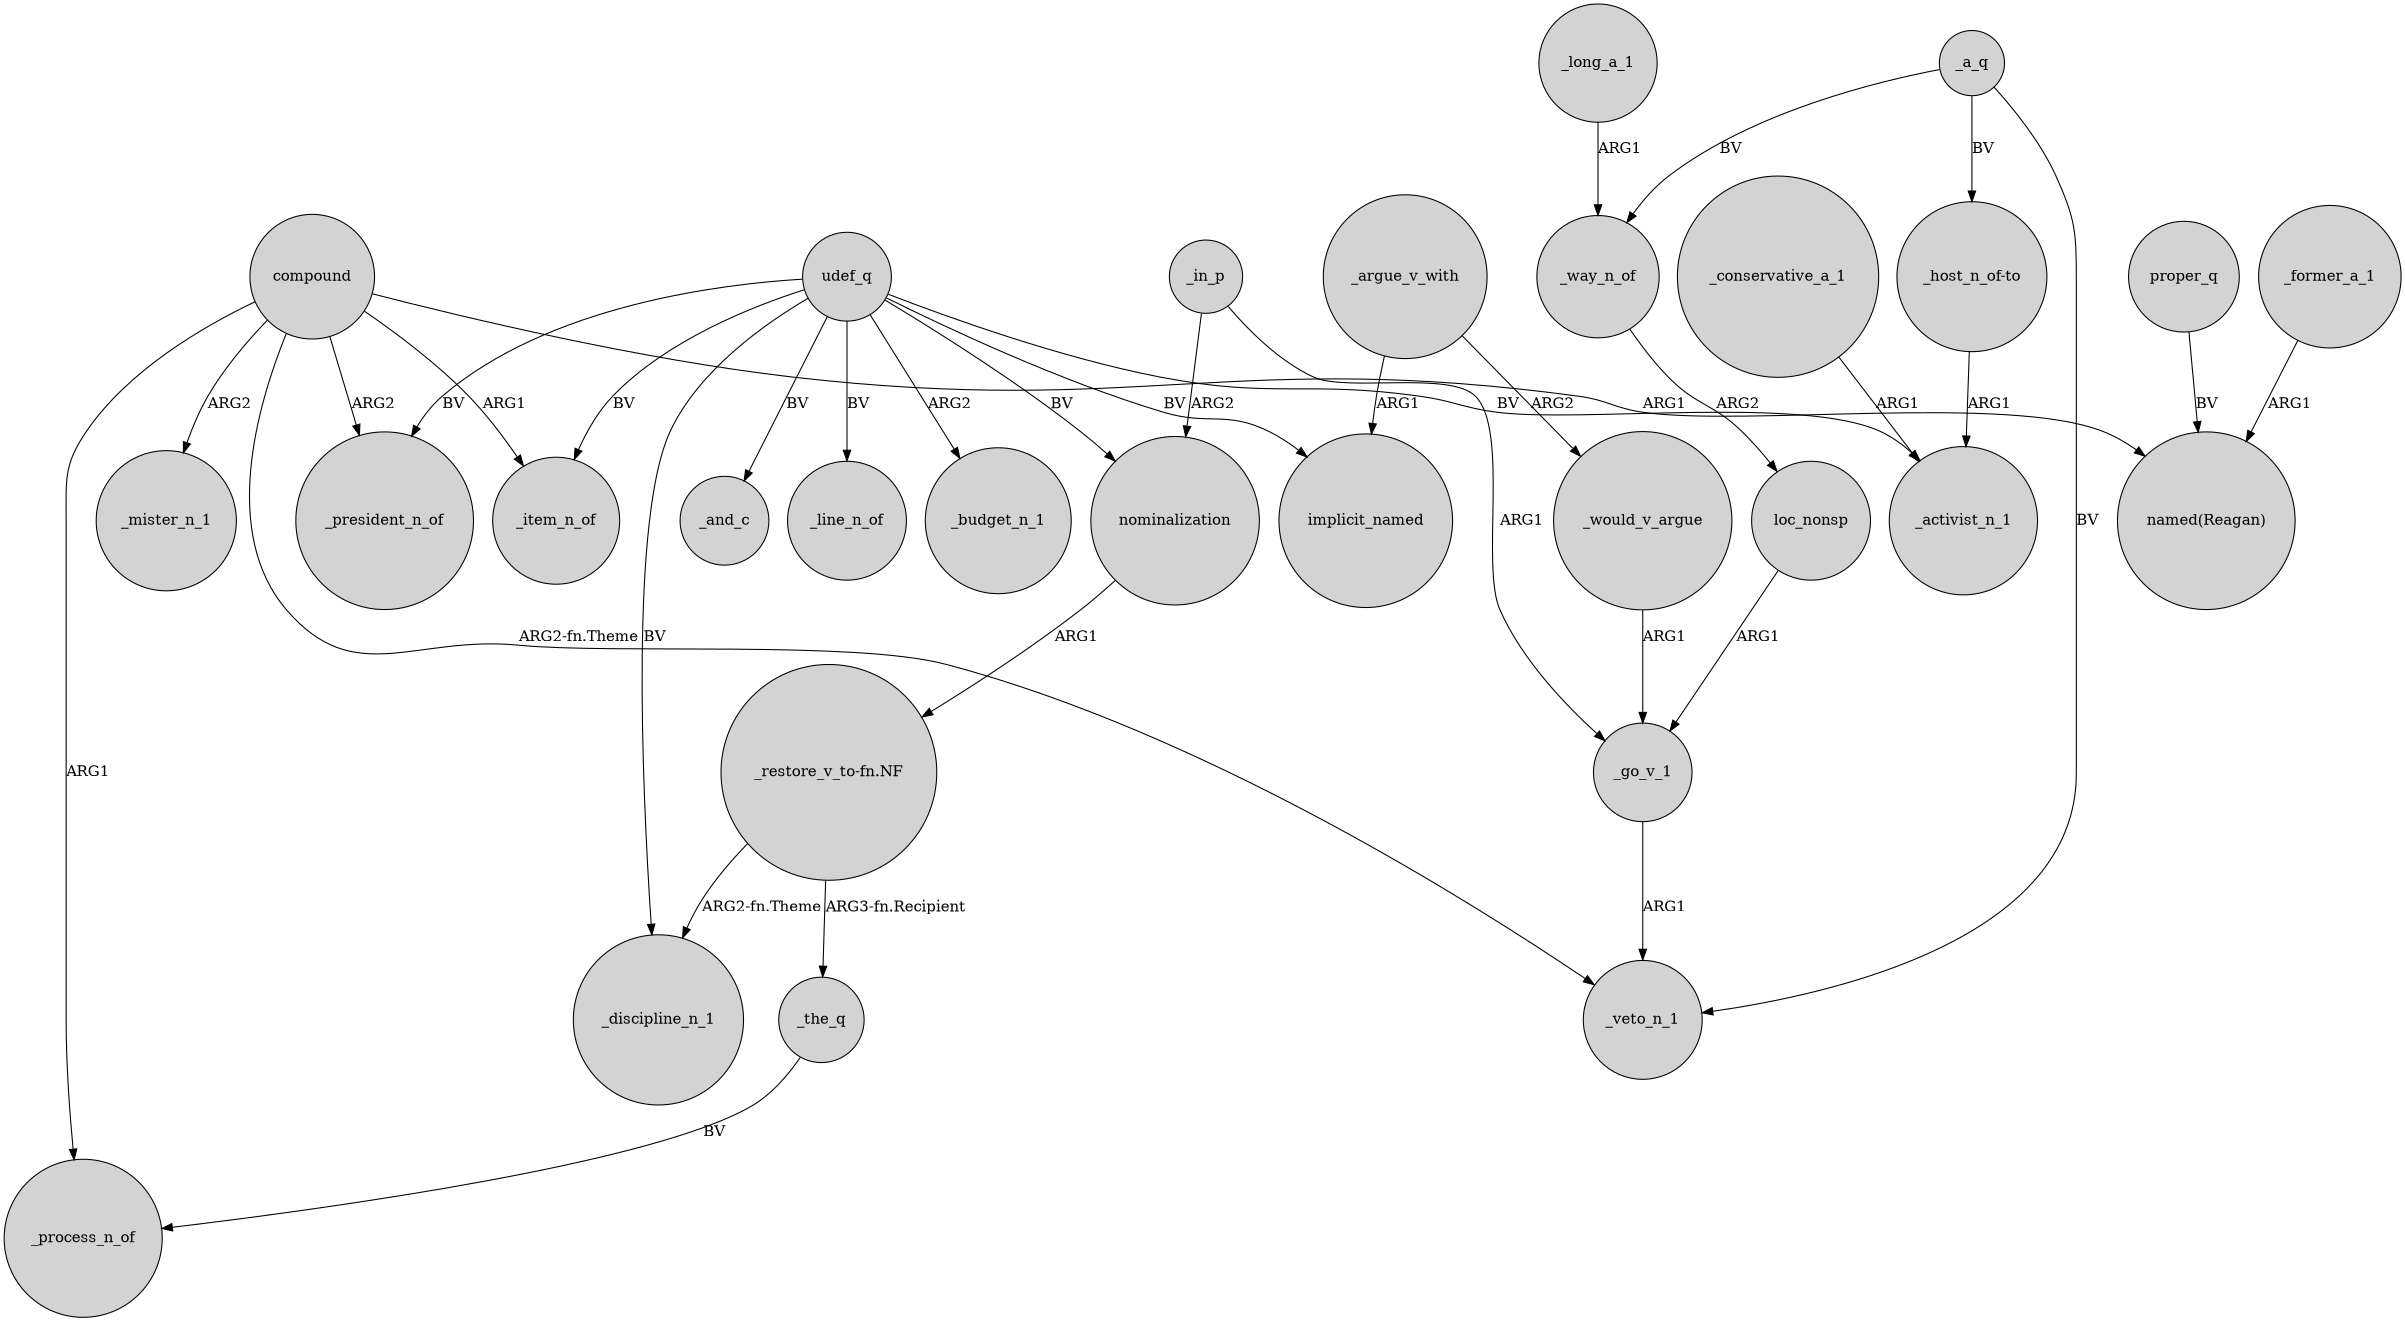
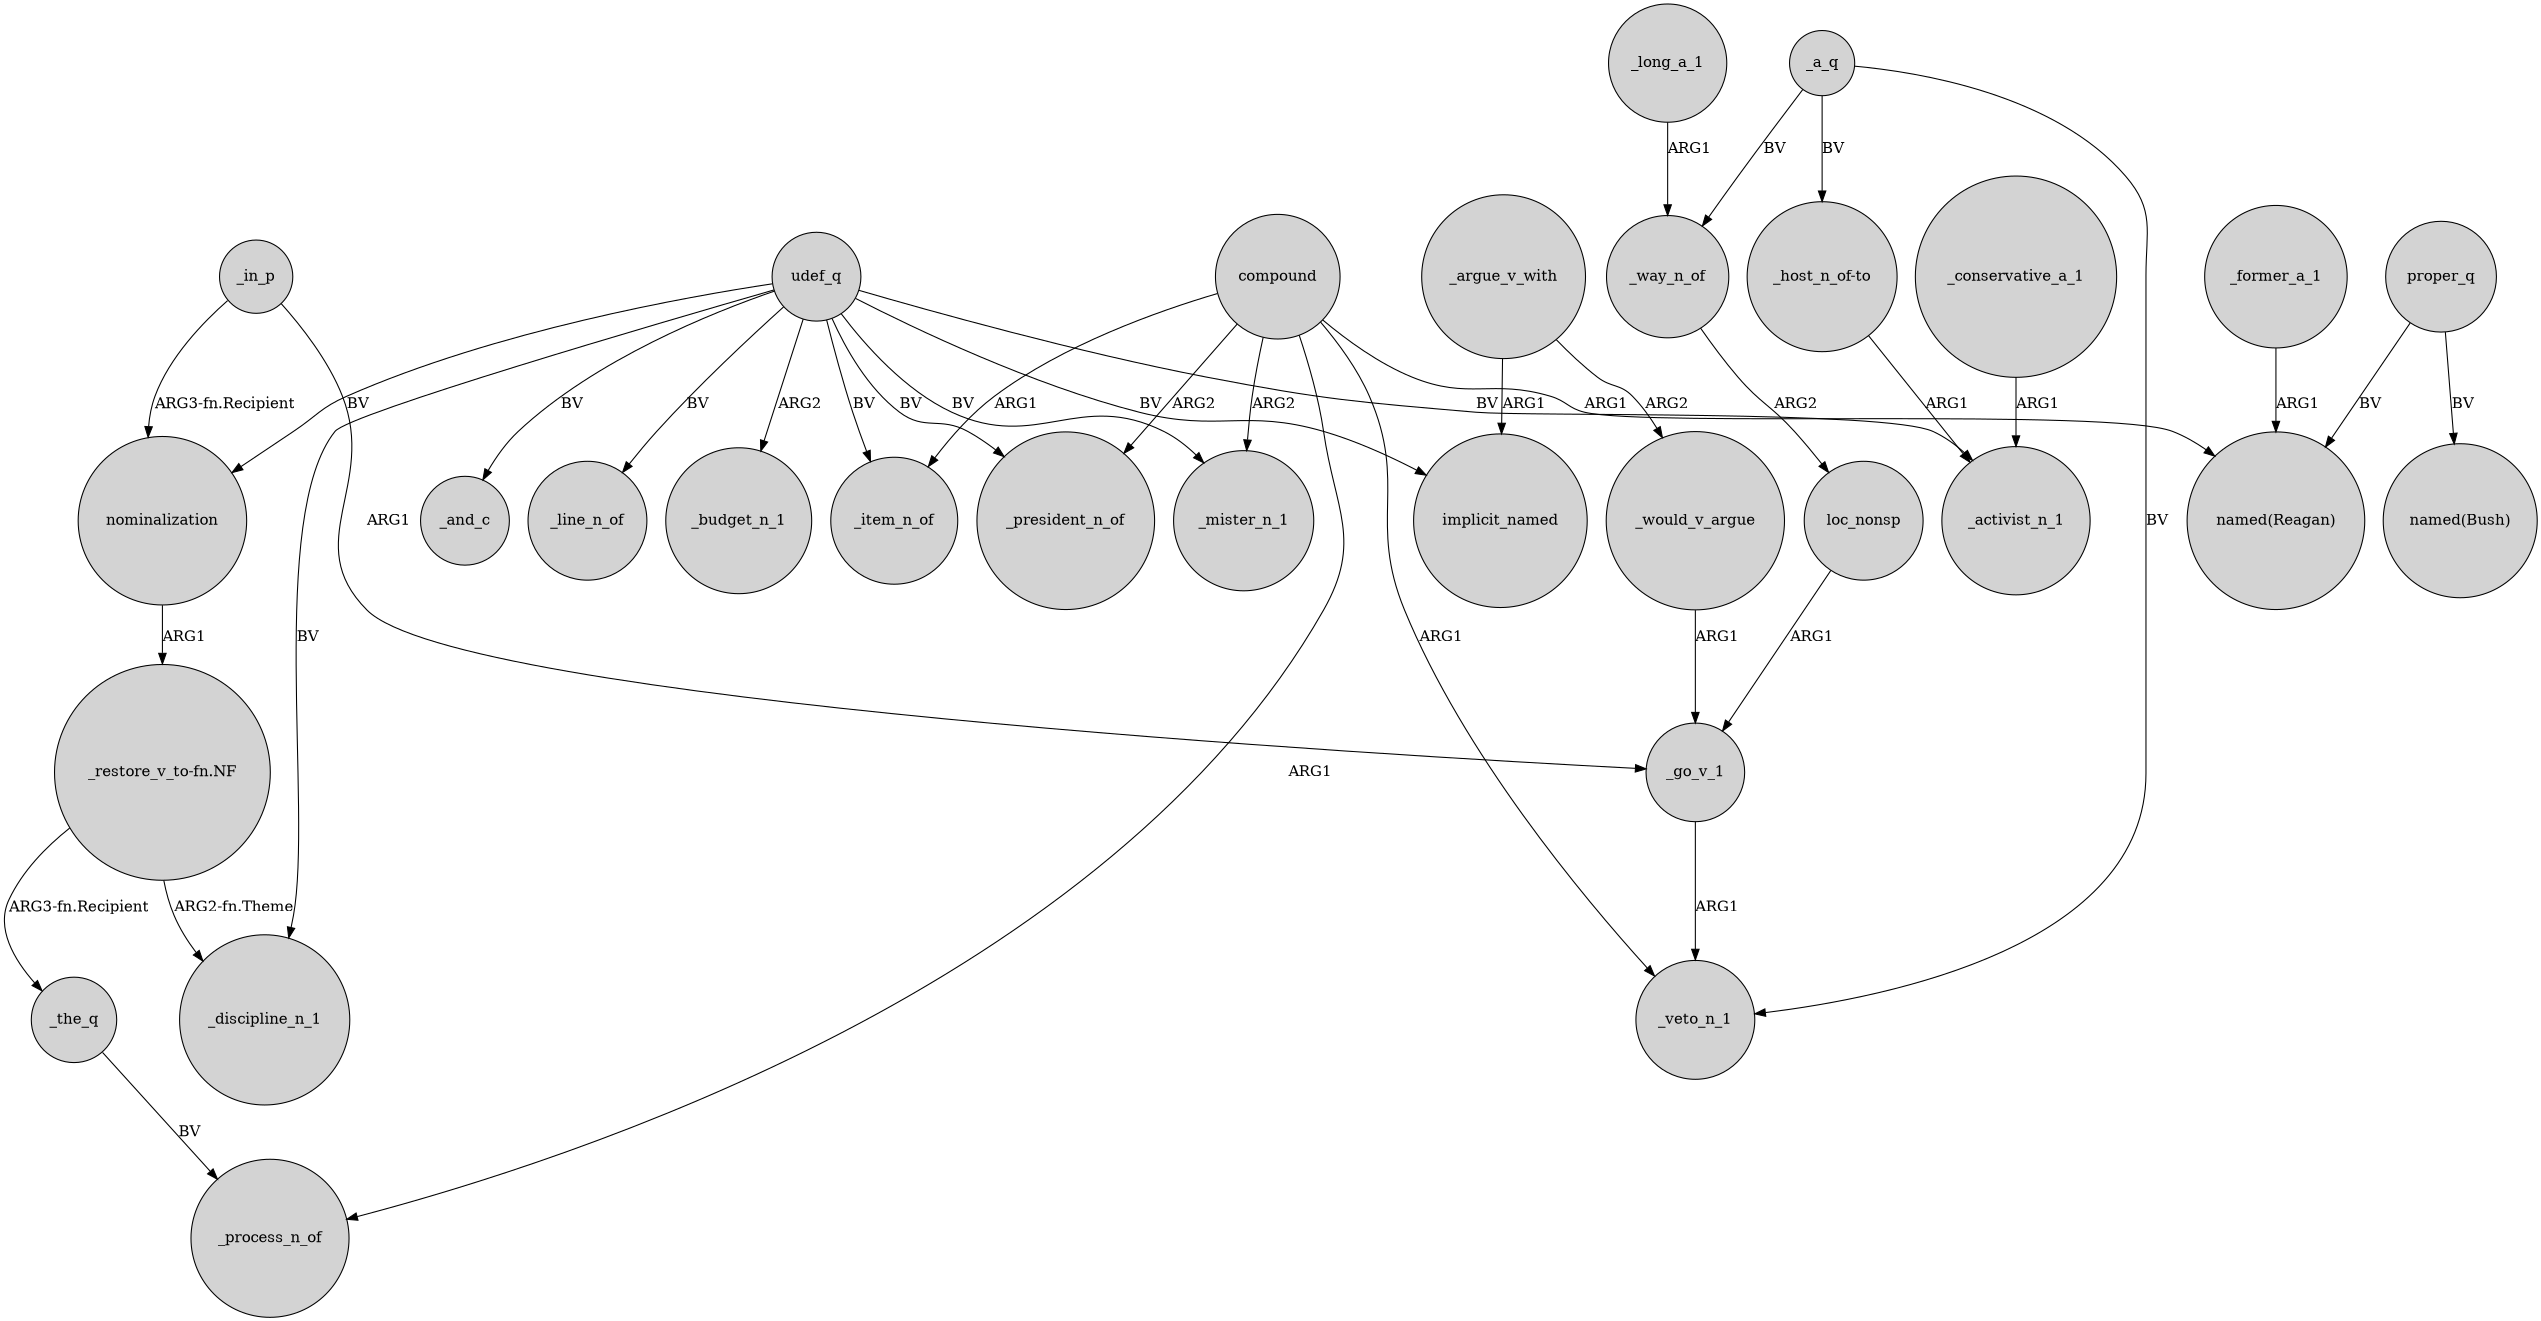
(1213, 404) -> (225, 404)
none -> (1004, 425)
none -> (2460, 521)
(579, 637) -> (1441, 637)
